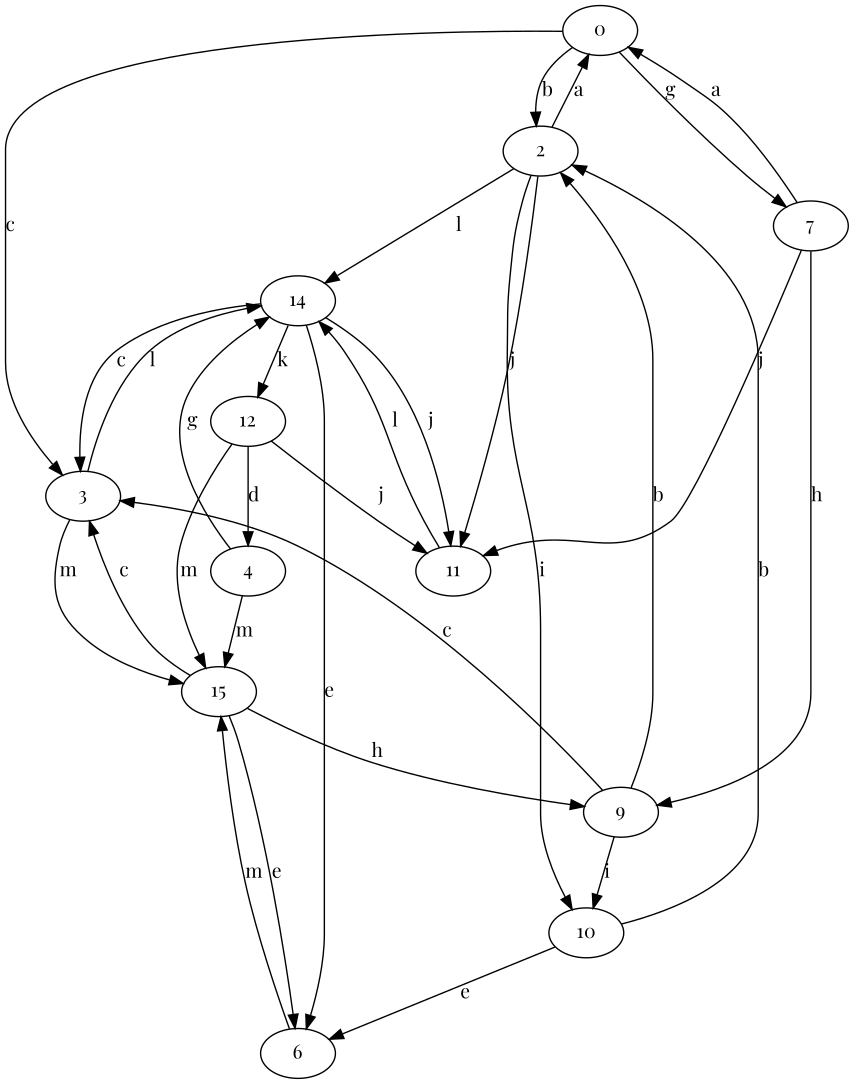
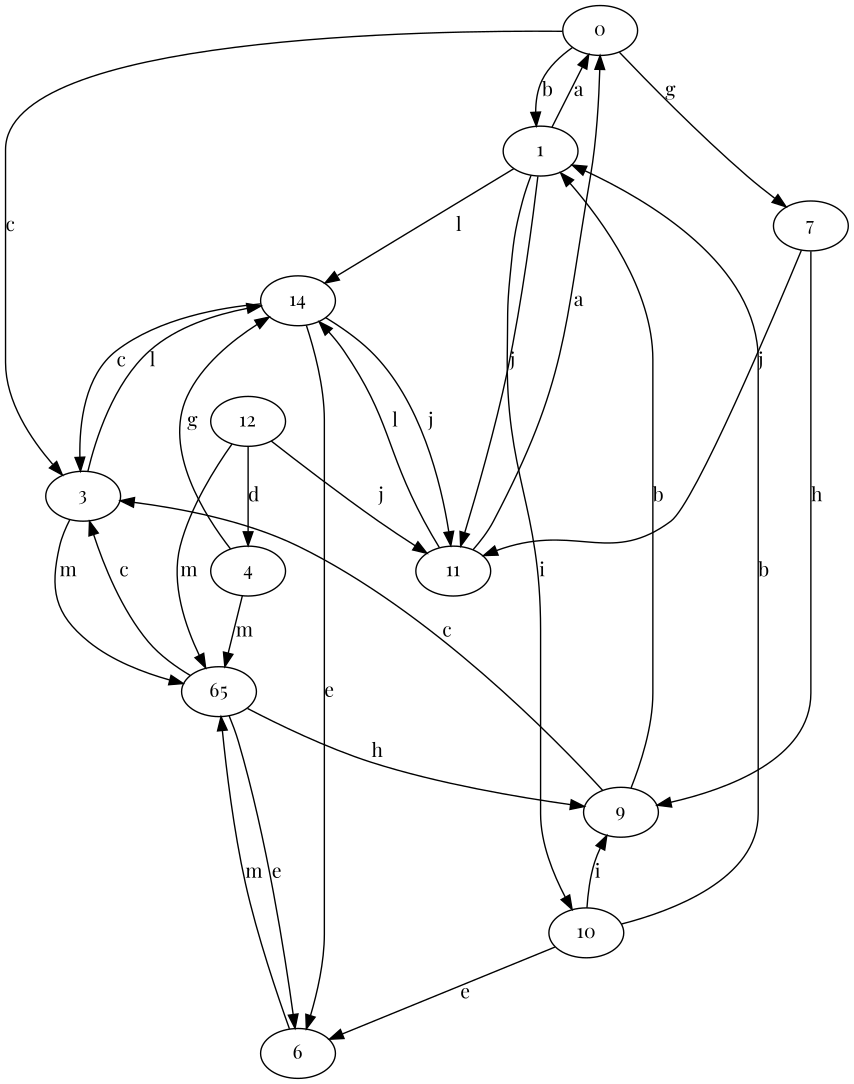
(730, 117) -> (567, 319)
(541, 151) -> (541, 151)
(276, 355) -> none
(219, 692) -> (219, 692)
(606, 866) -> (591, 877)
